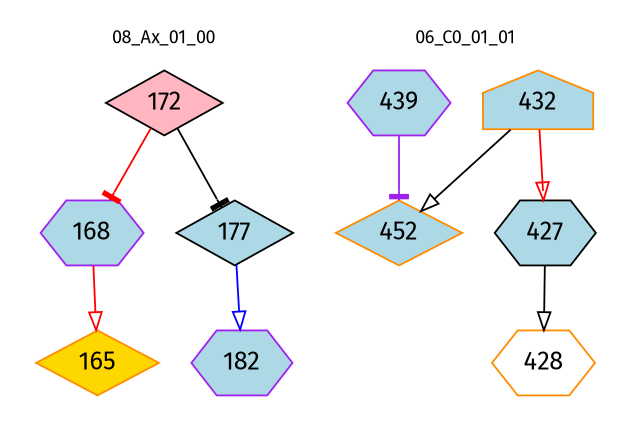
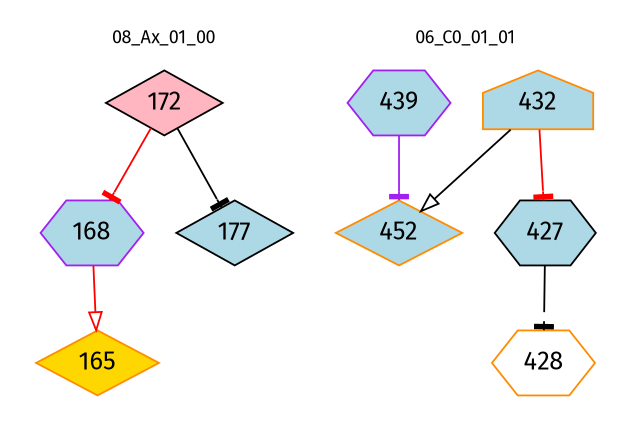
(541, 160) -> (541, 160)
(544, 289) -> (544, 289)
(242, 363) -> none
